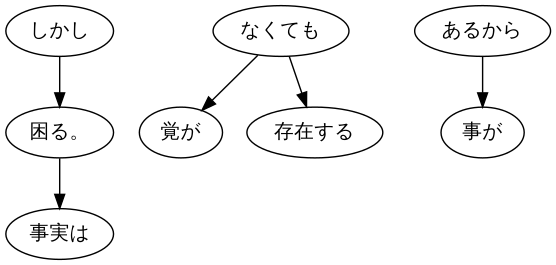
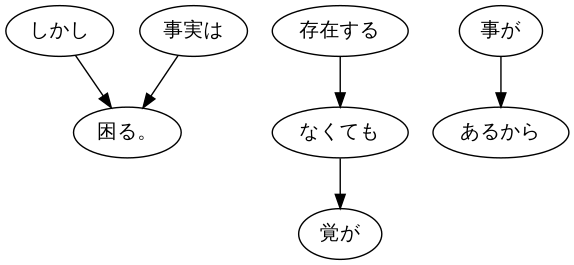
(296, 75) -> (340, 75)
(483, 75) -> (501, 75)
(60, 176) -> (164, 76)
